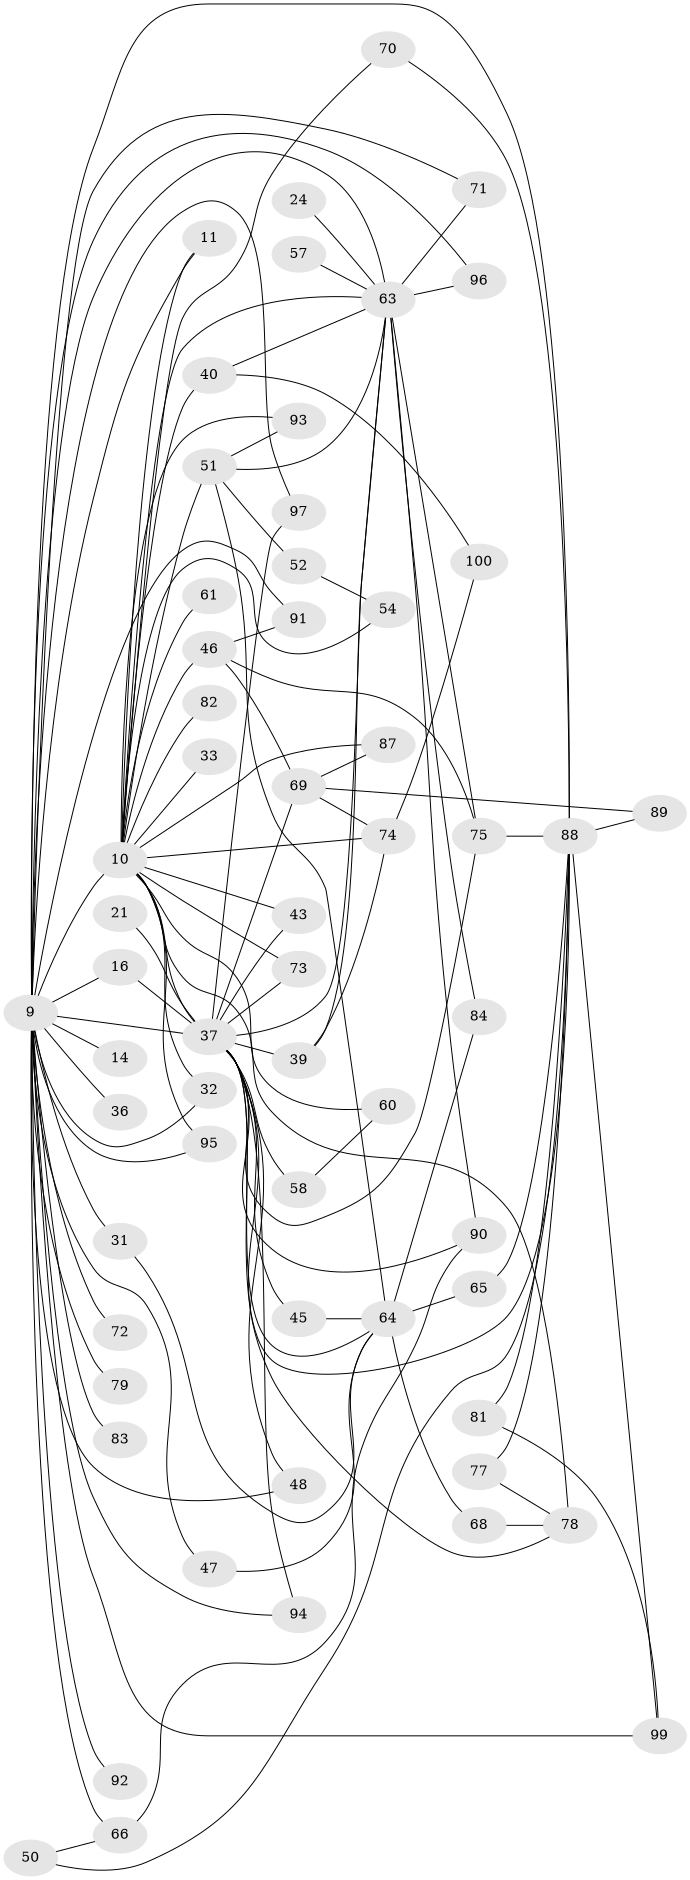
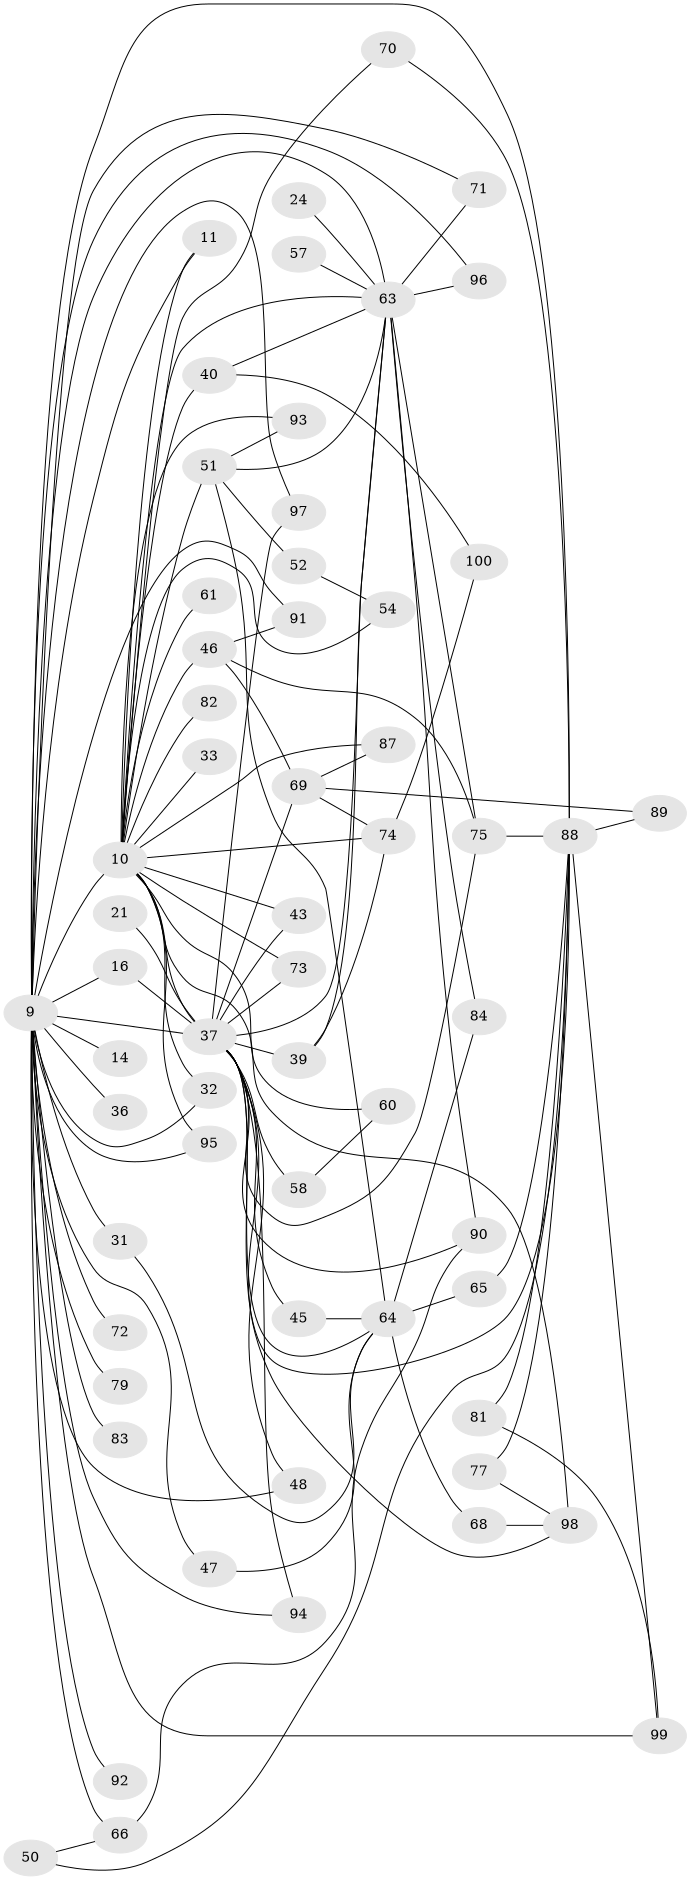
(570, 1525) -> (570, 1525)
